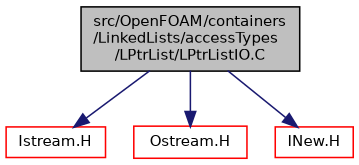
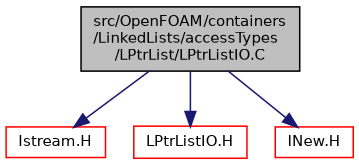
(190, 142) -> (190, 142)
